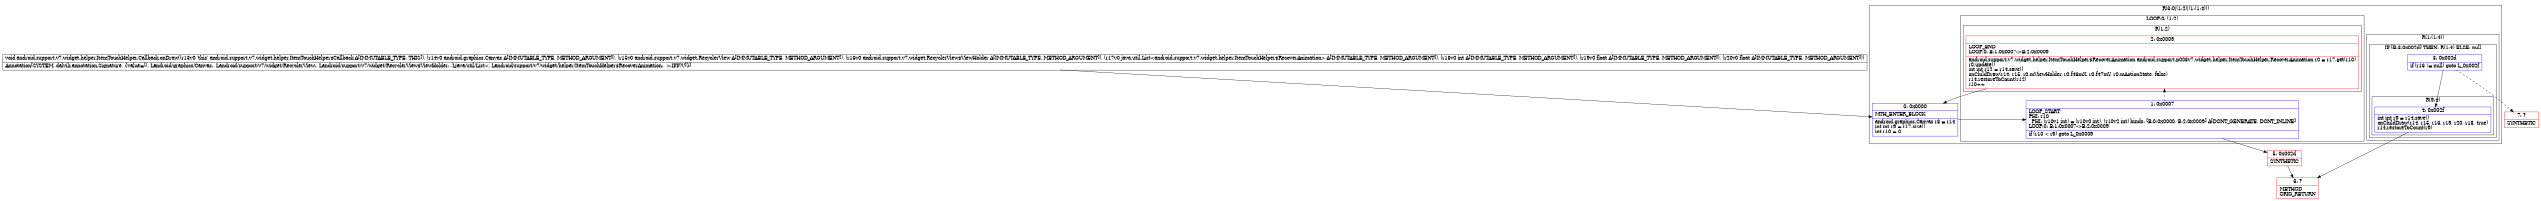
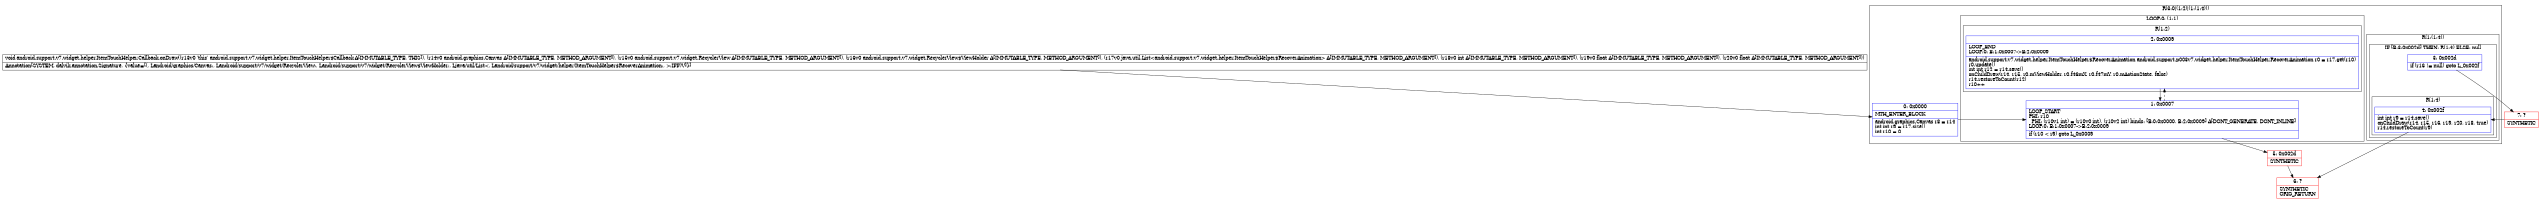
(2162, 19) -> (2162, 19)
(2162, 62) -> (2162, 62)
(2440, 87) -> (2499, 120)
(2484, 89) -> (2484, 89)
(1966, 95) -> (2160, 94)
(2433, 101) -> (2433, 101)
(2291, 189) -> (2294, 189)
